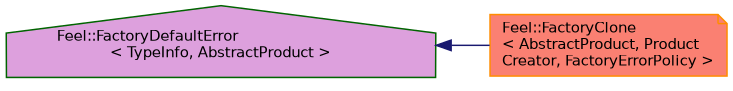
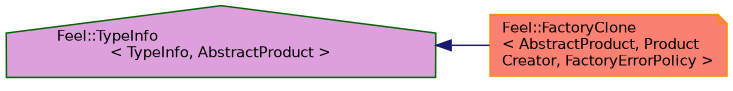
(221, 45) -> (221, 45)
